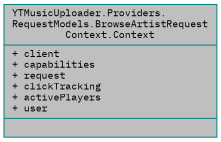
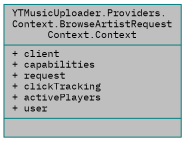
(110, 24) -> (93, 24)
